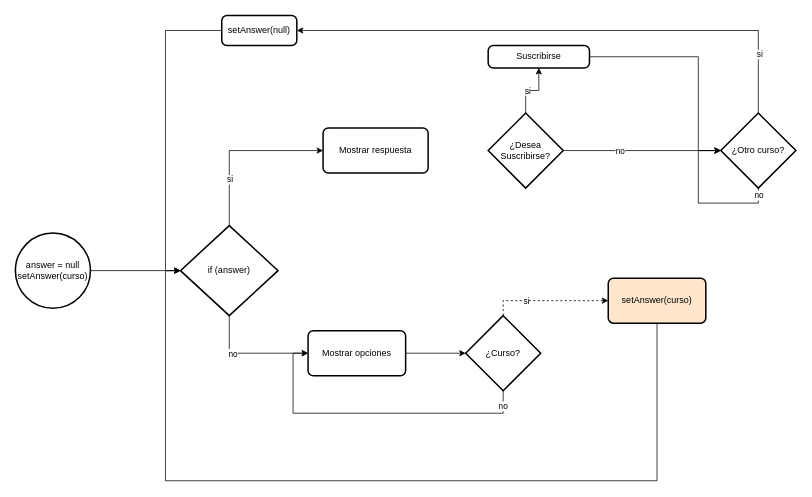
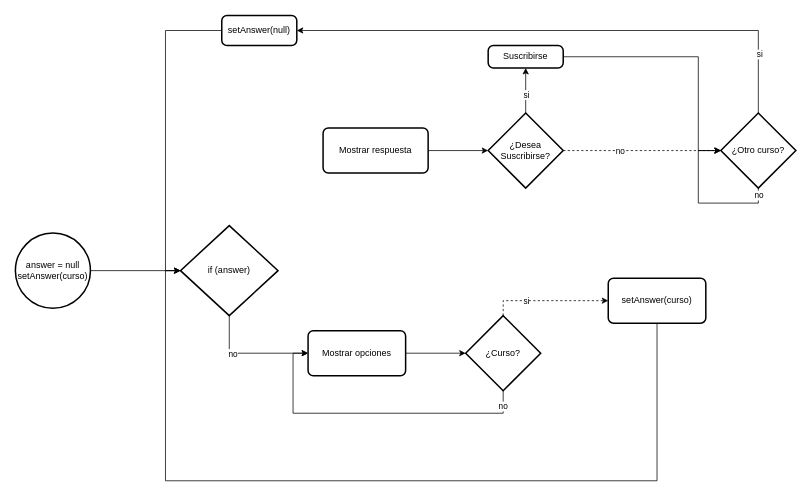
(539, 57) -> (525, 57)
(235, 150) -> none
none -> (455, 150)
(658, 150) -> (658, 150)
(657, 300) -> (657, 300)
